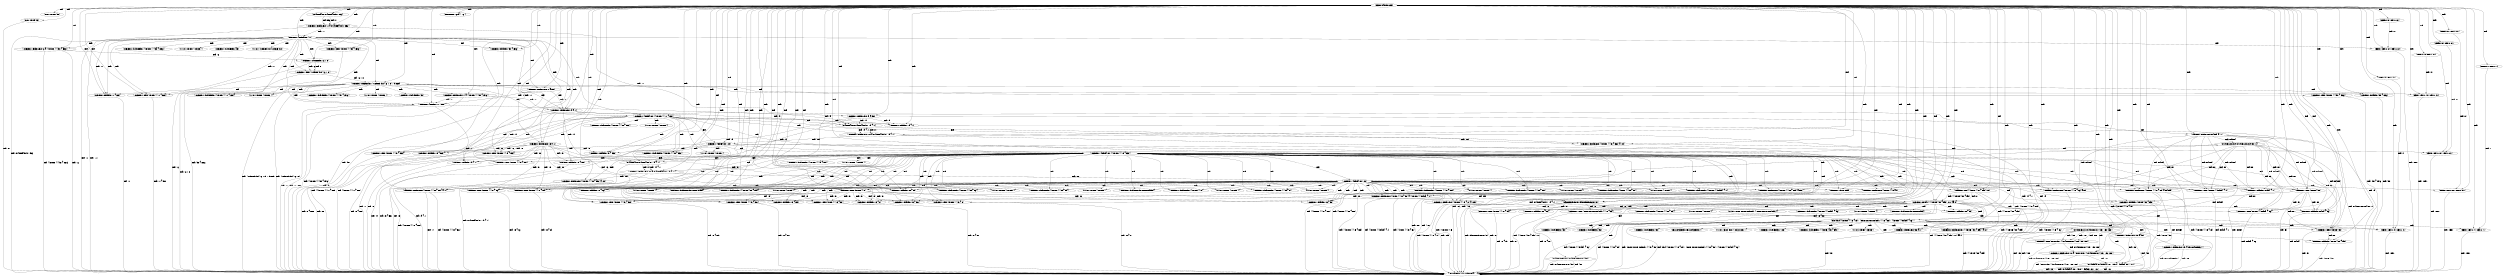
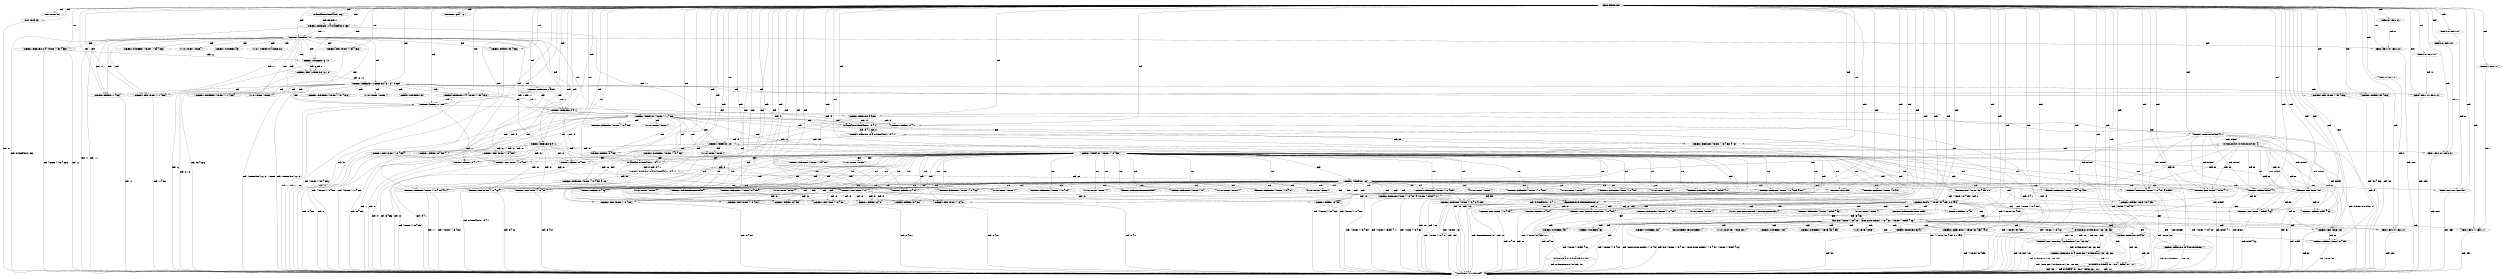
(640, 84) -> (644, 84)
